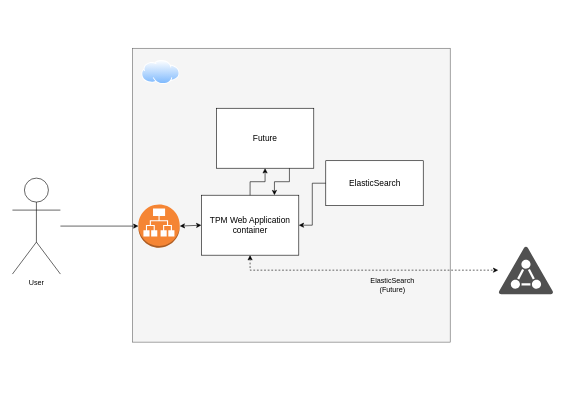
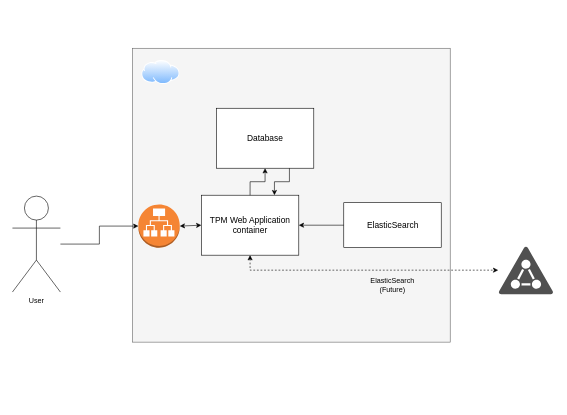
(265, 138) -> (265, 138)
(375, 183) -> (393, 225)
(36, 226) -> (36, 244)
